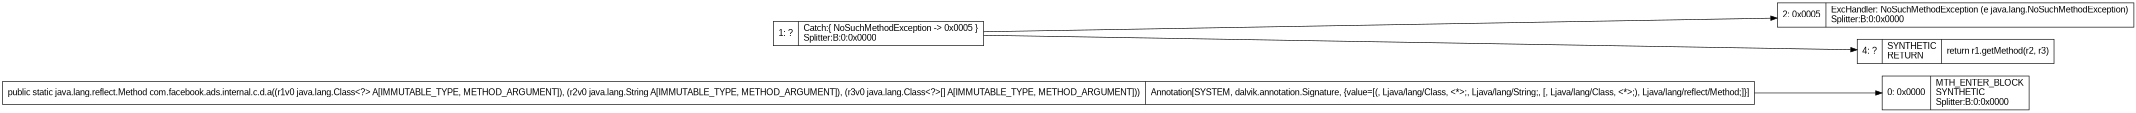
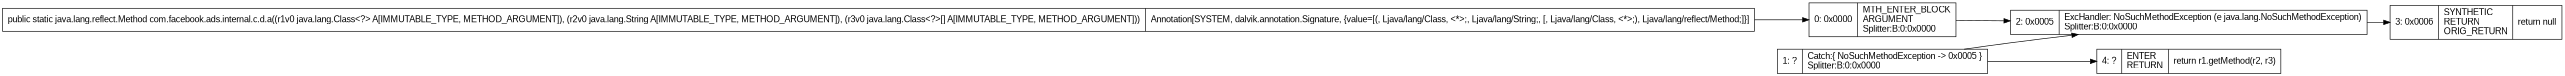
none -> (1980, 21)
none -> (2476, 22)
(1912, 46) -> (2142, 56)
(1960, 93) -> (1888, 19)
